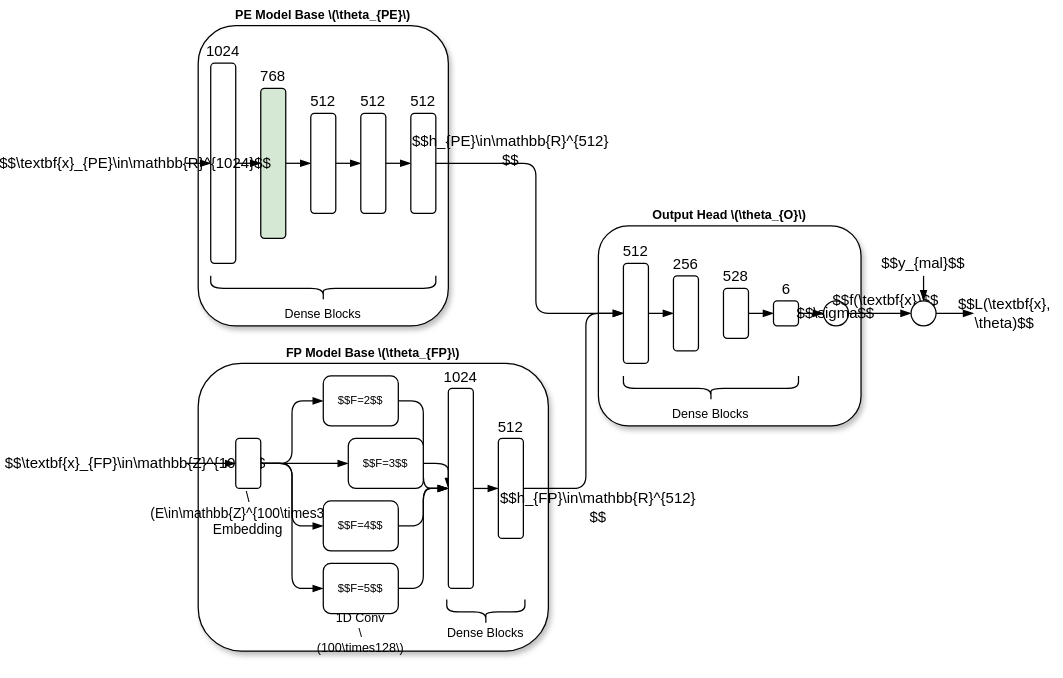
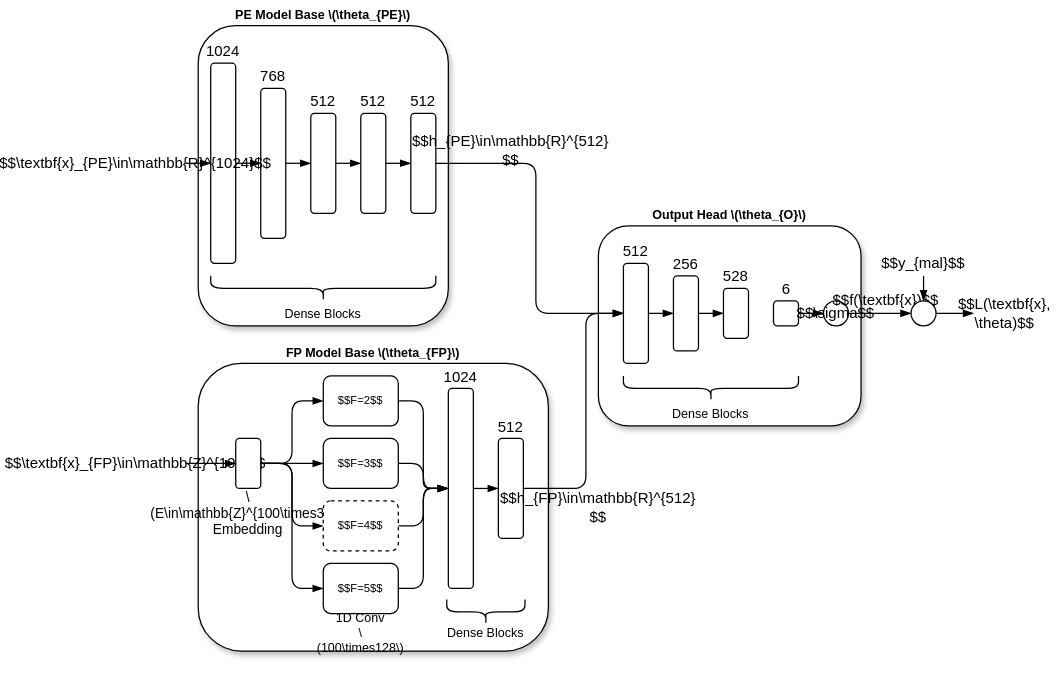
(273, 163) -> (273, 163)
none -> (706, 313)
(756, 313) -> none
(386, 463) -> (361, 463)
(361, 526) -> (361, 526)
